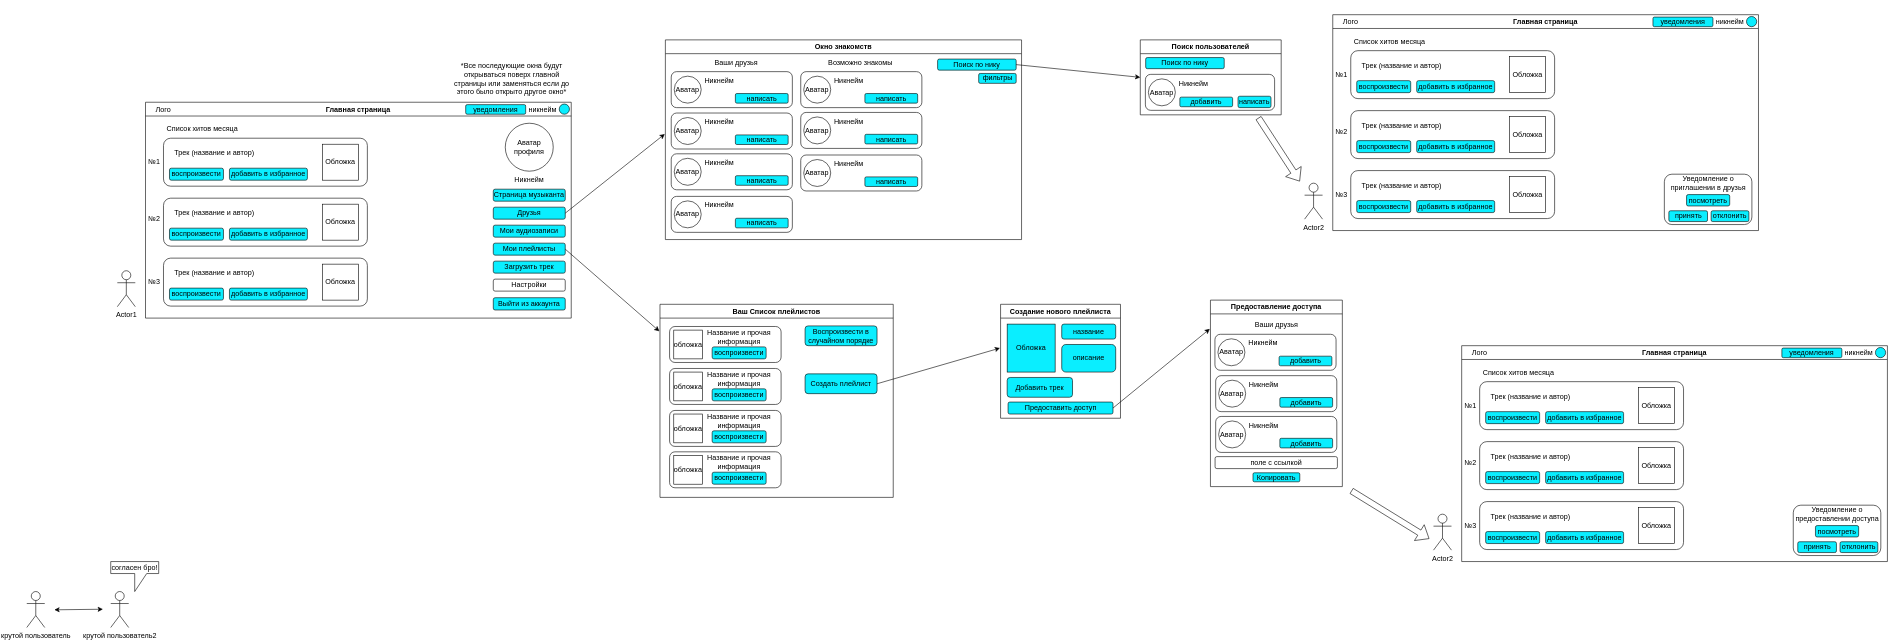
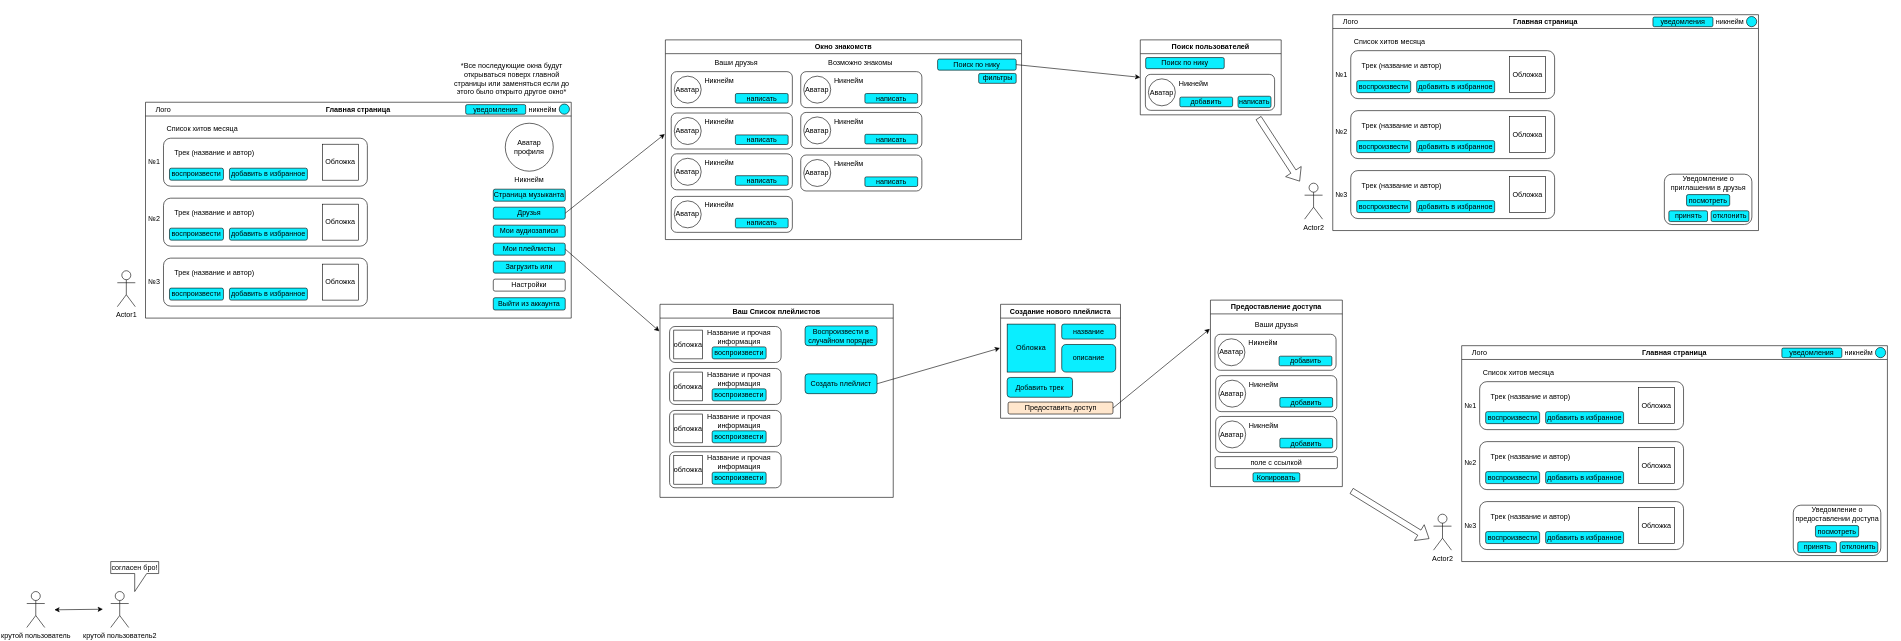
(529, 267) -> (529, 267)
(1061, 408) -> (1061, 408)
